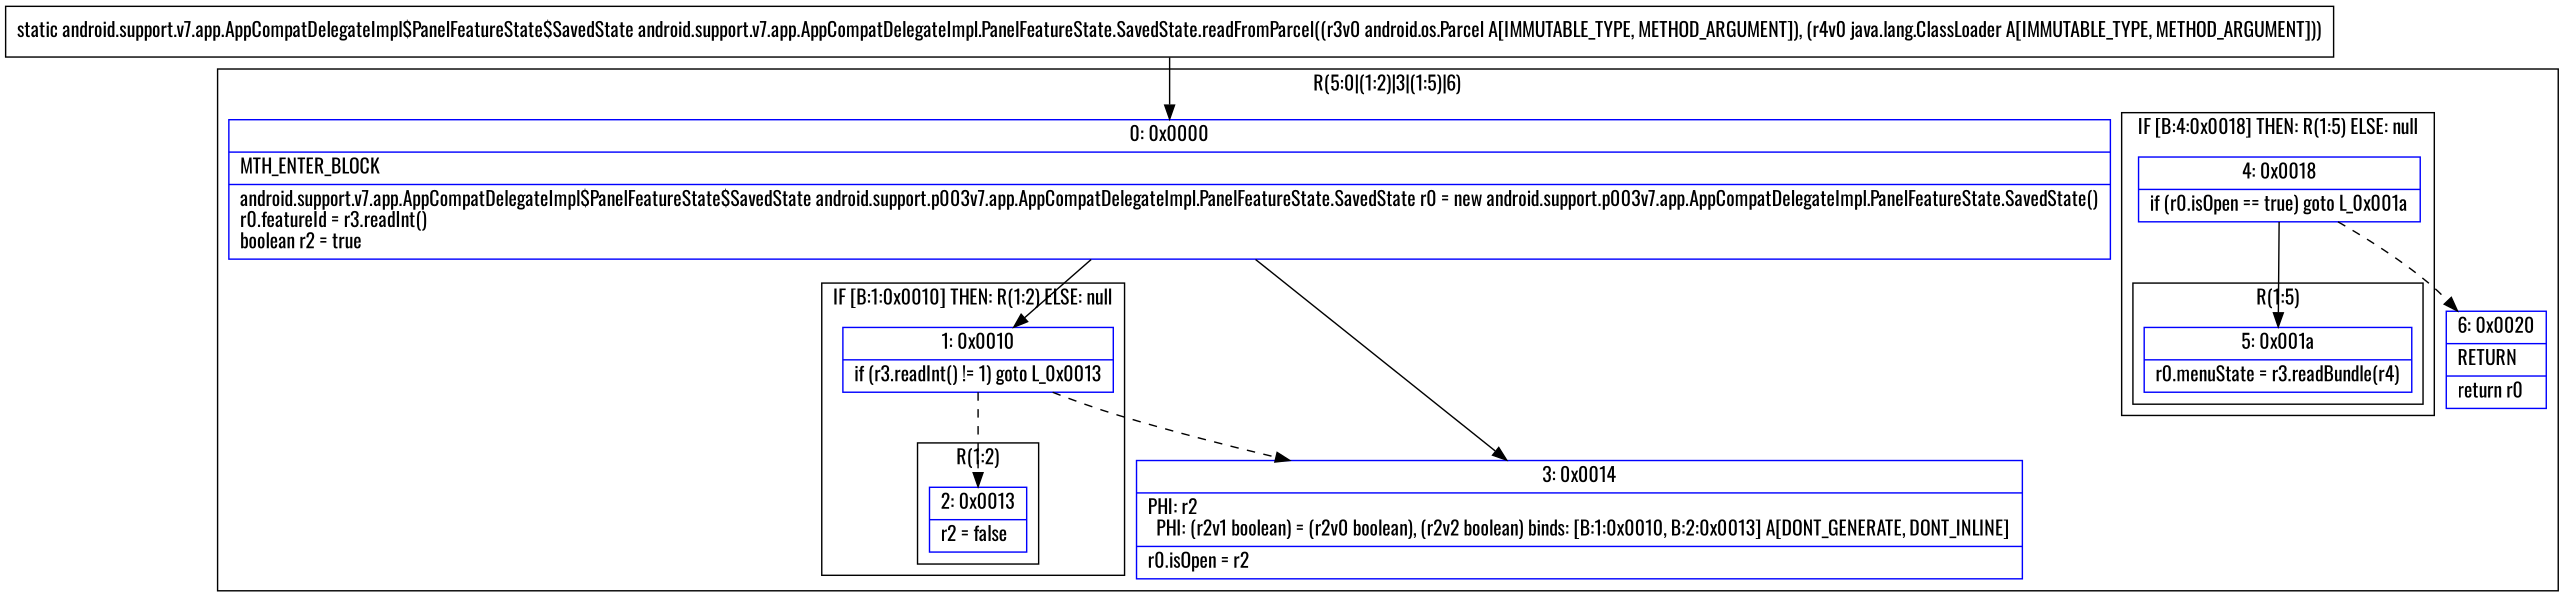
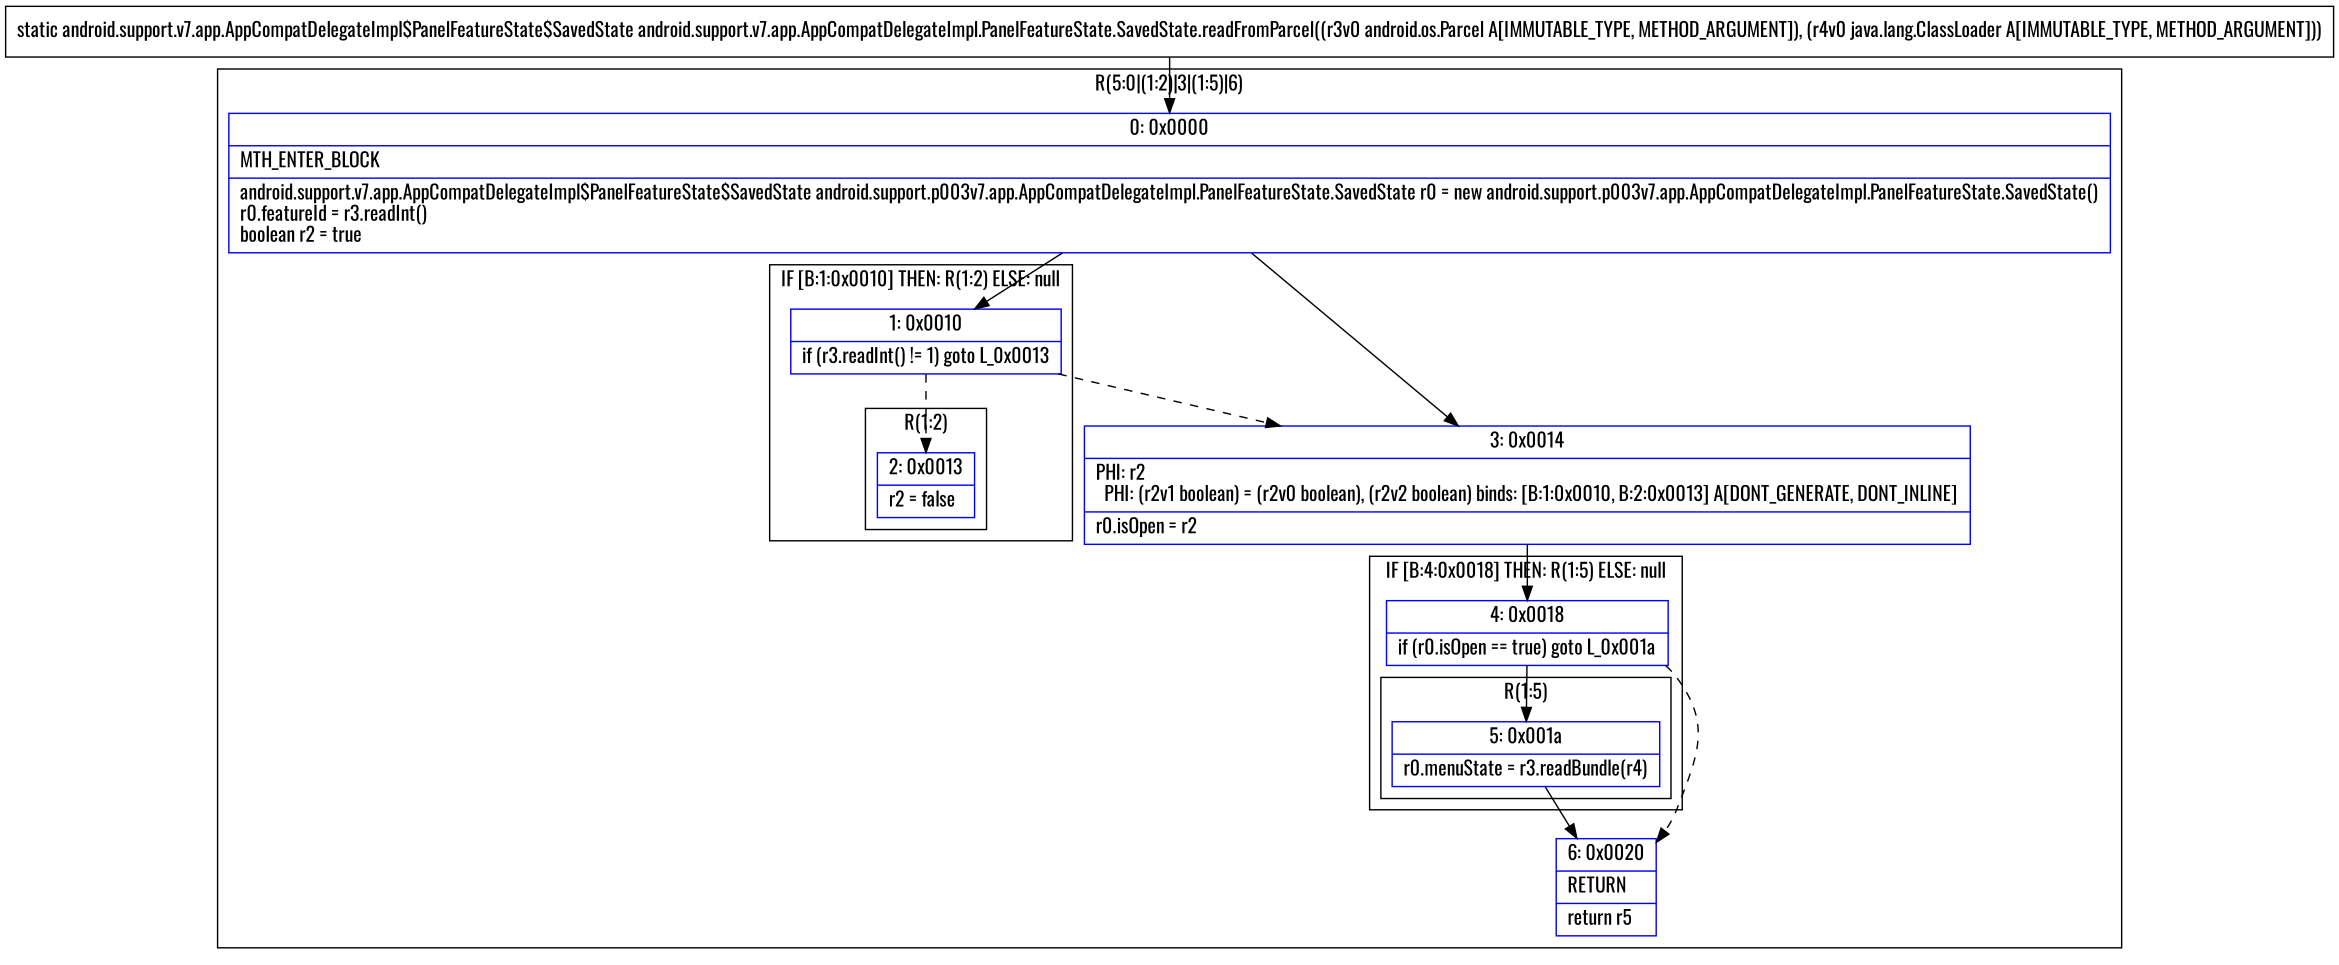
(2491, 392) -> (1600, 919)
none -> (1527, 565)
none -> (1557, 807)
